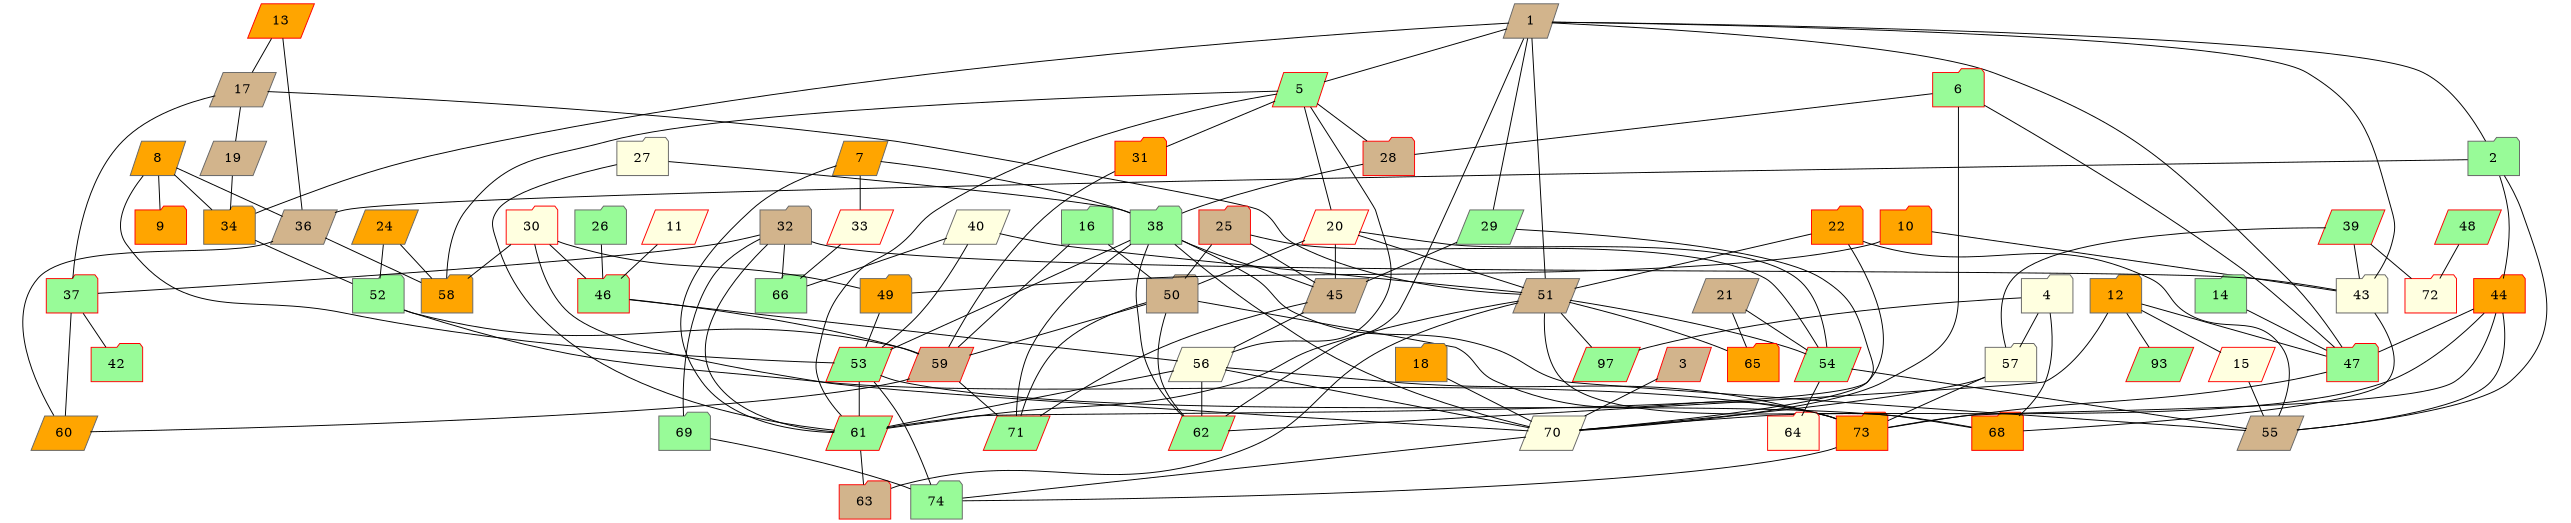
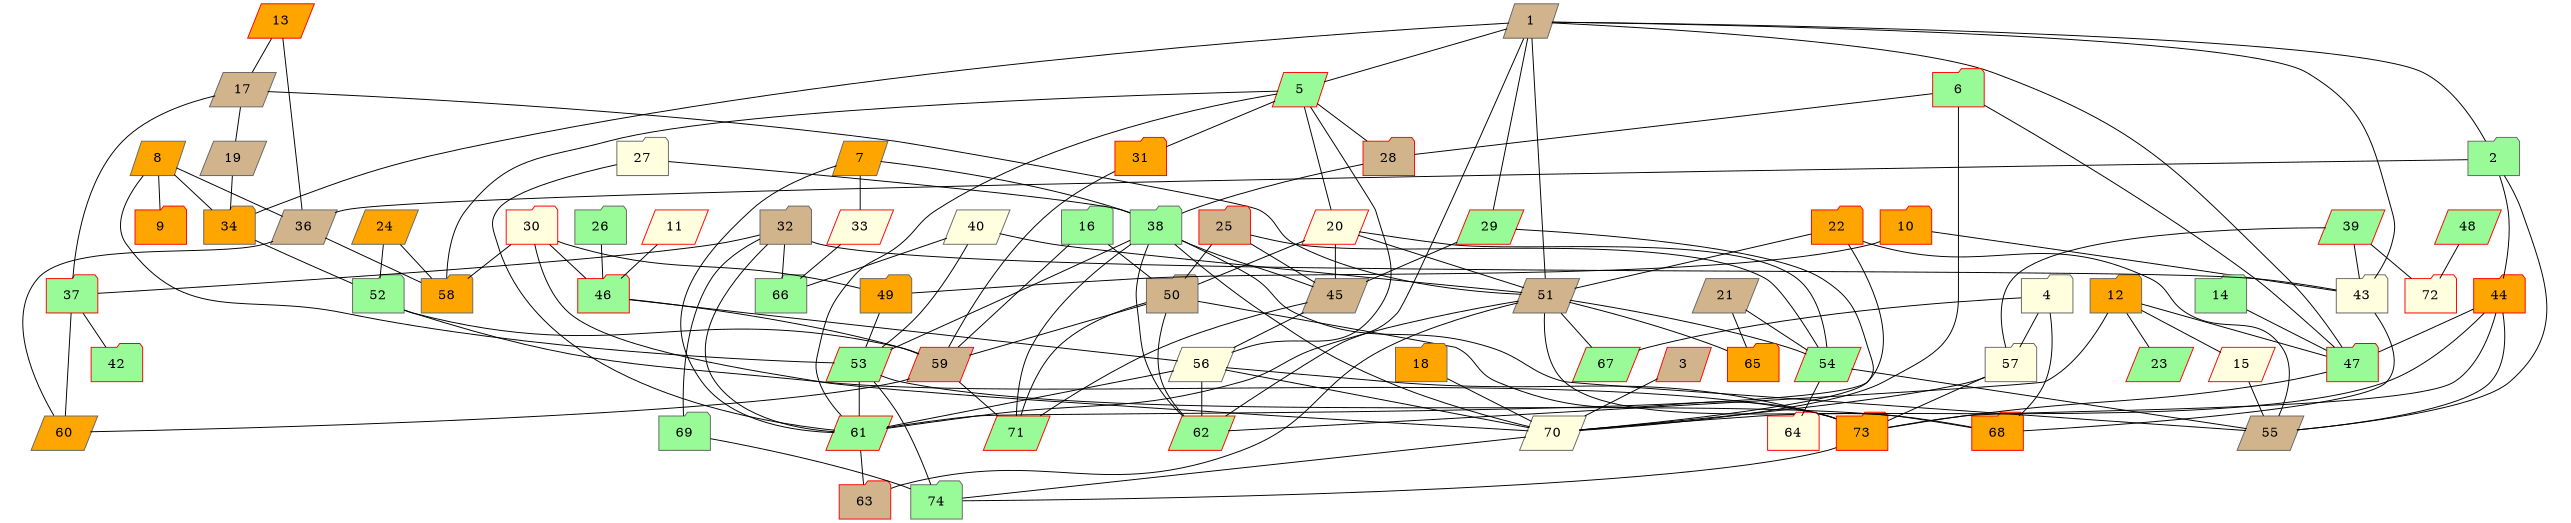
(1490, 227) -> (1490, 227)
(1606, 364) -> (1606, 364)
(2160, 364) -> (2160, 364)
